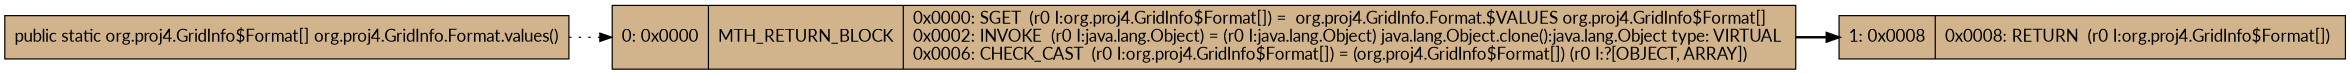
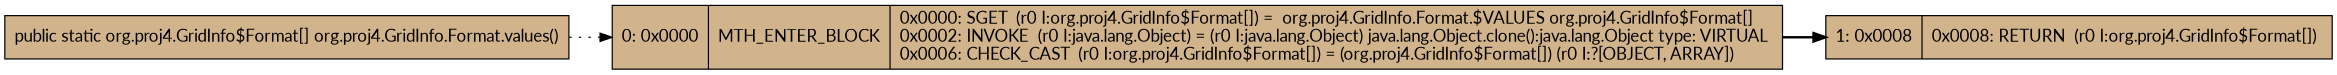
(806, 37) -> (799, 37)
